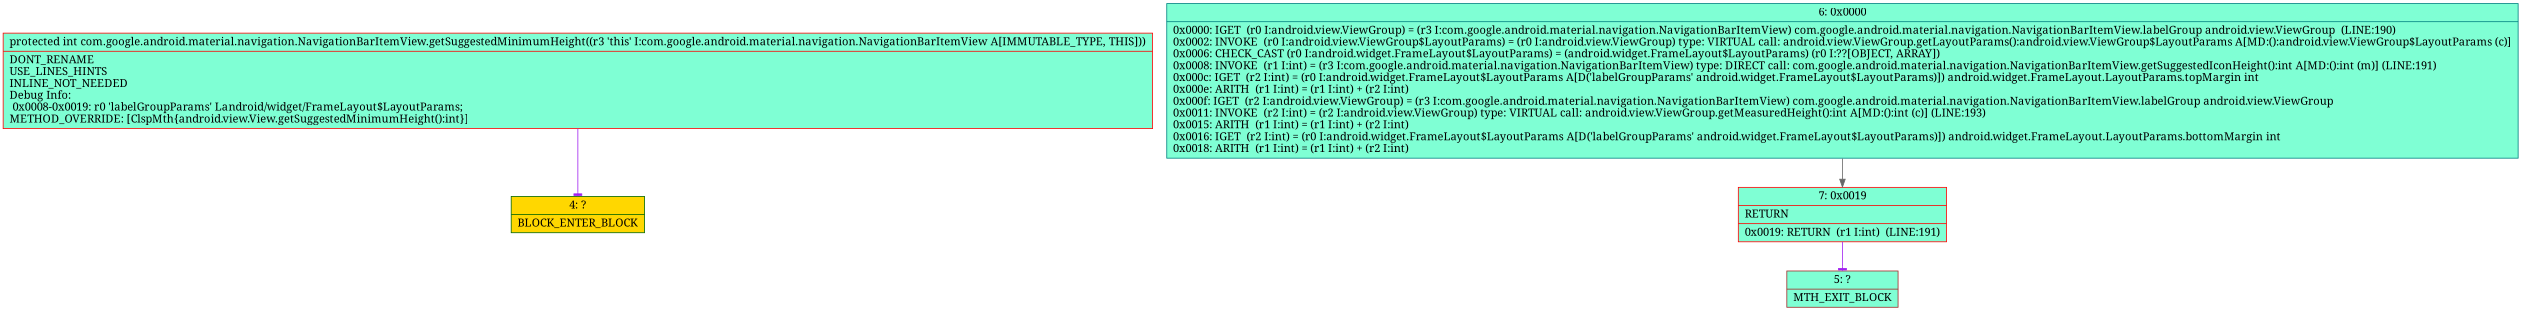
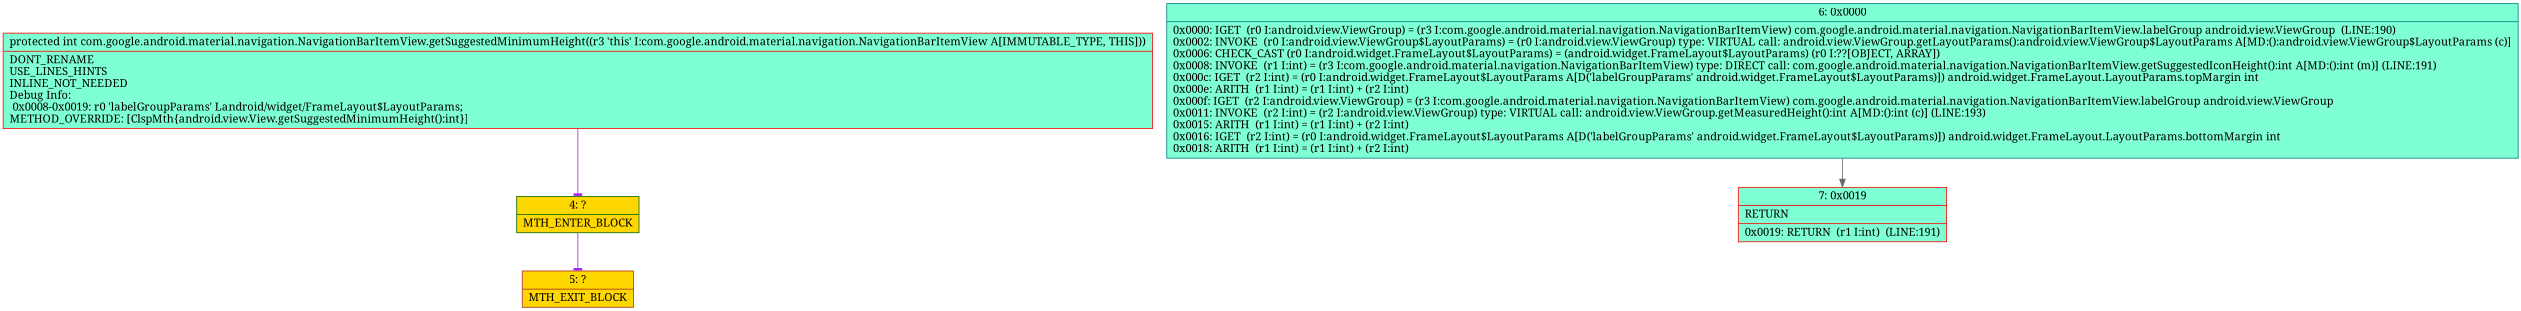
(578, 223) -> (578, 223)
(1842, 254) -> (578, 250)
(1842, 289) -> (578, 289)
